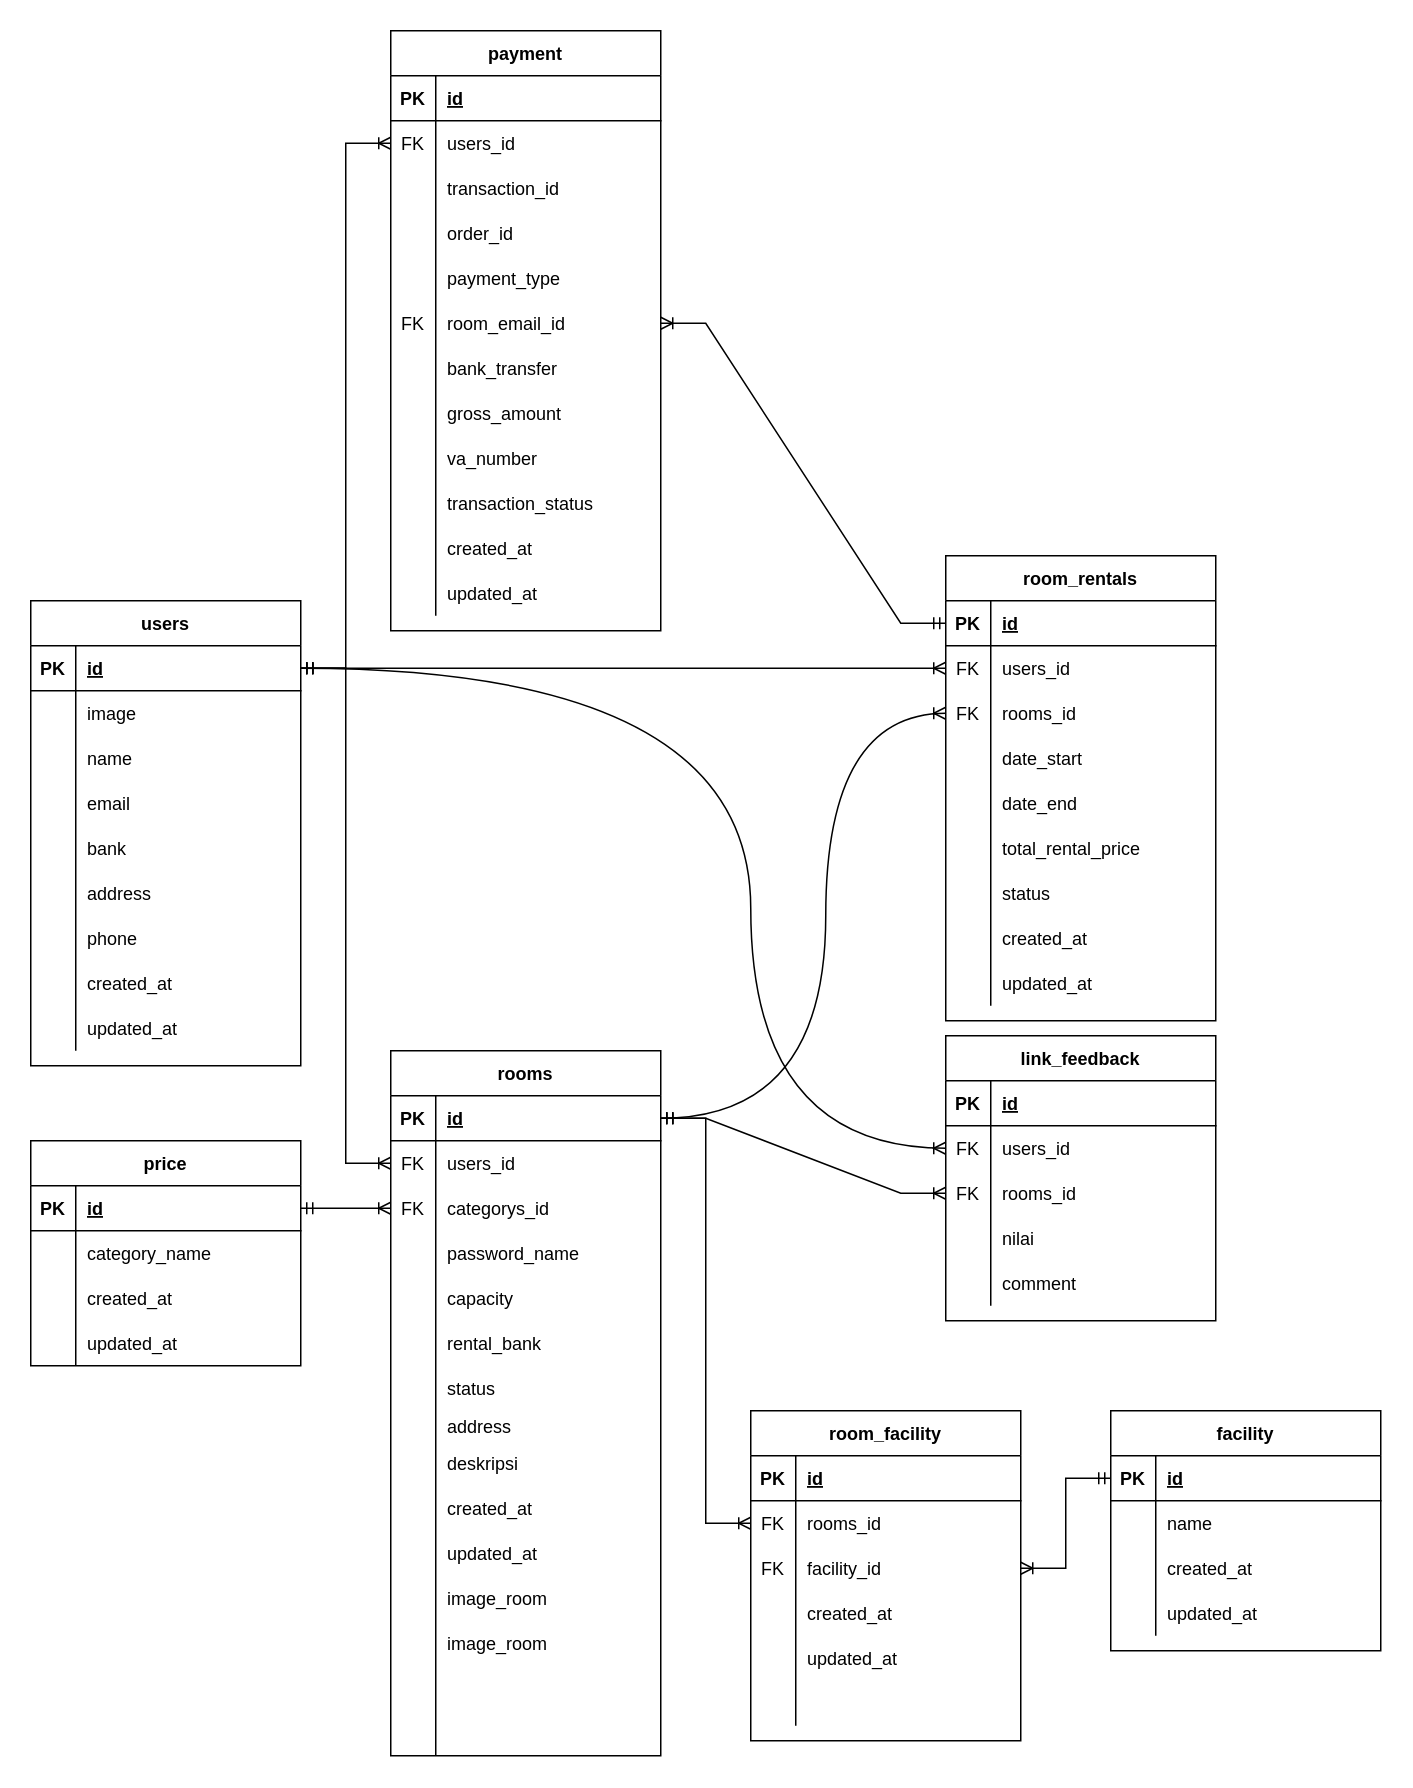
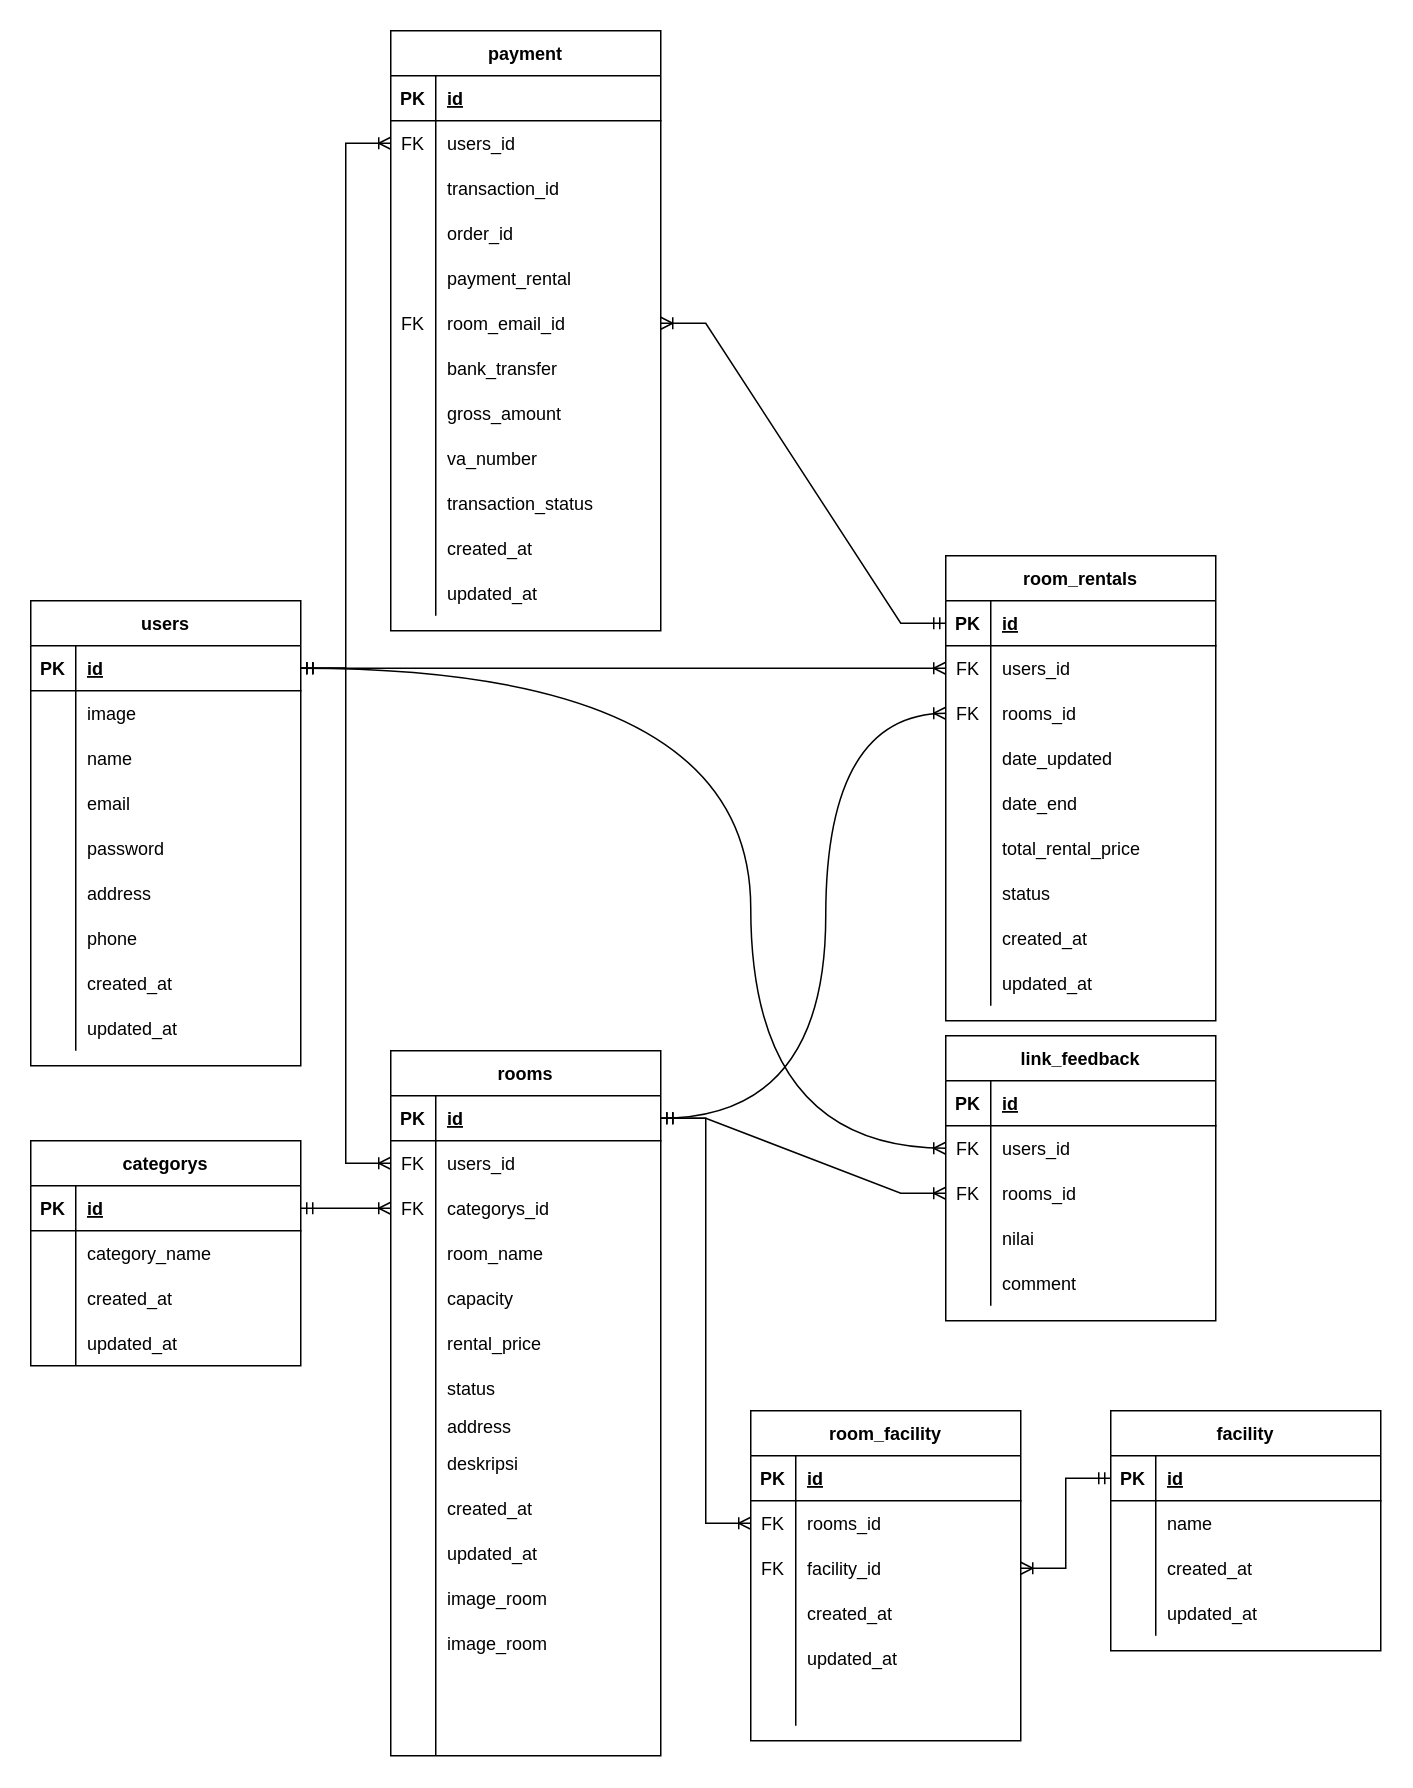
(507, 279) -> (515, 279)
(1052, 759) -> (1062, 759)
(107, 849) -> (127, 849)
(165, 1164) -> (165, 1164)
(513, 1254) -> (492, 1254)
(500, 1344) -> (503, 1344)
